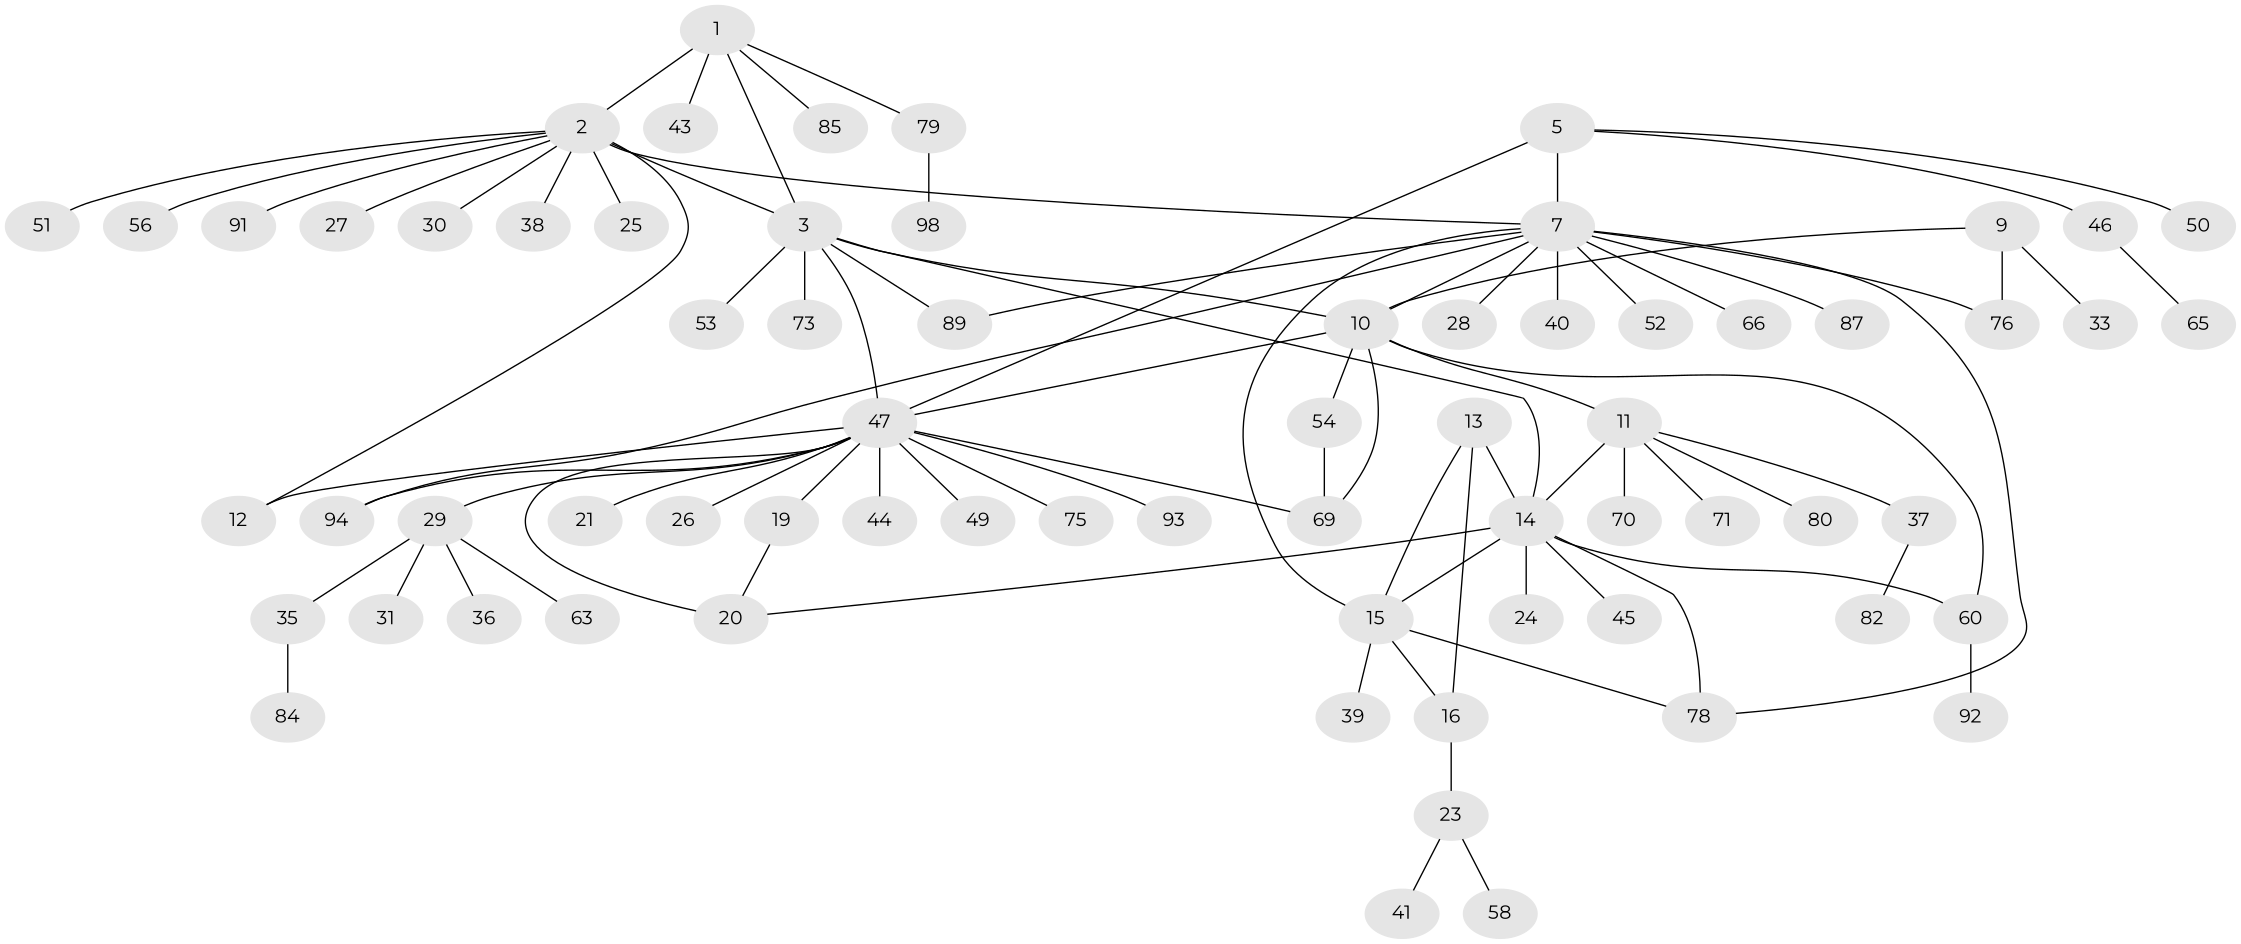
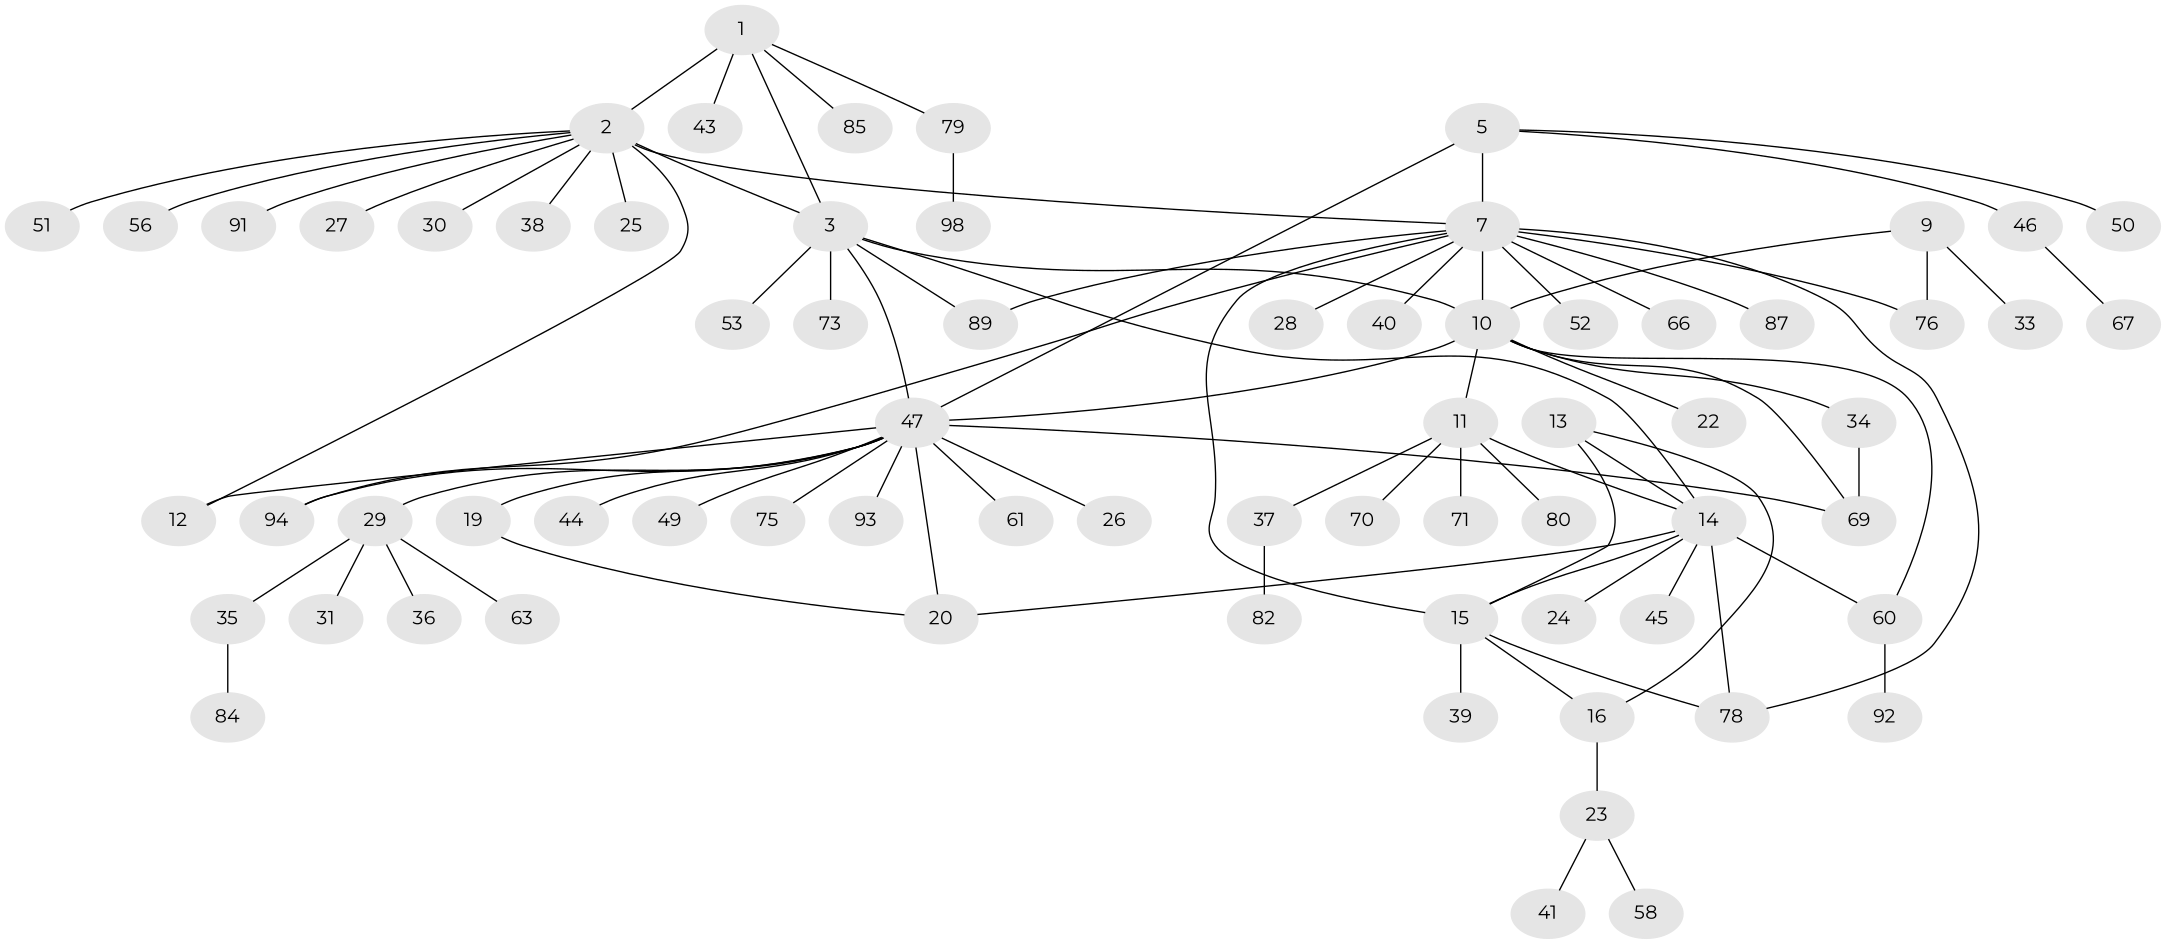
(2199, 325) -> (2124, 325)
(1324, 423) -> (1859, 423)
none -> (1709, 423)
(585, 521) -> (1016, 521)
